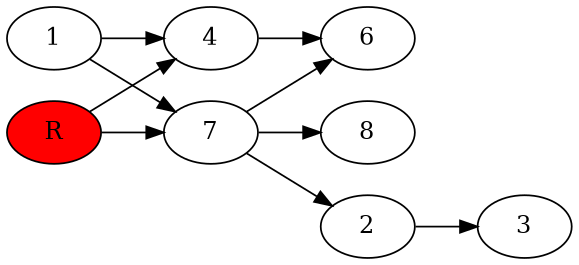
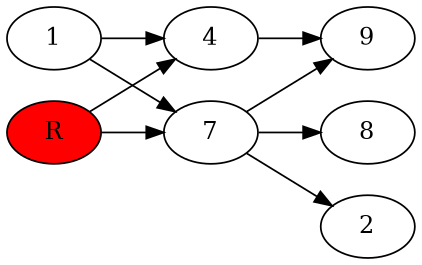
(368, 38) -> (368, 38)
(525, 227) -> none
